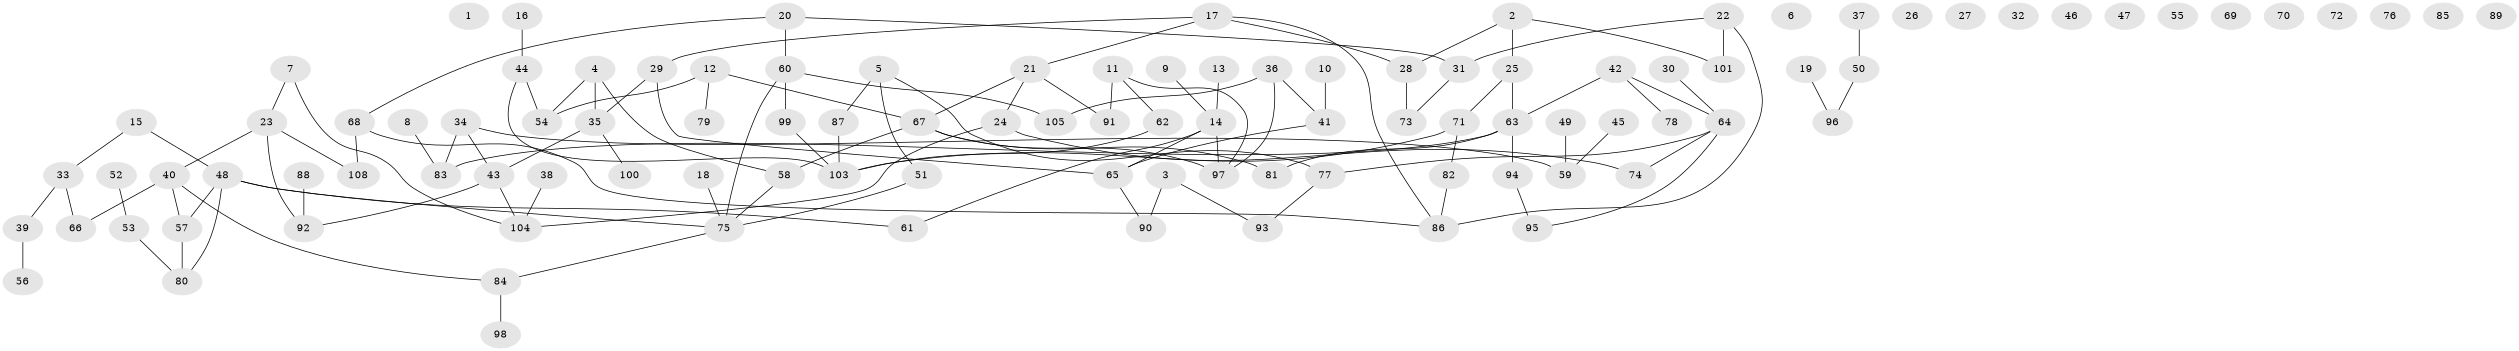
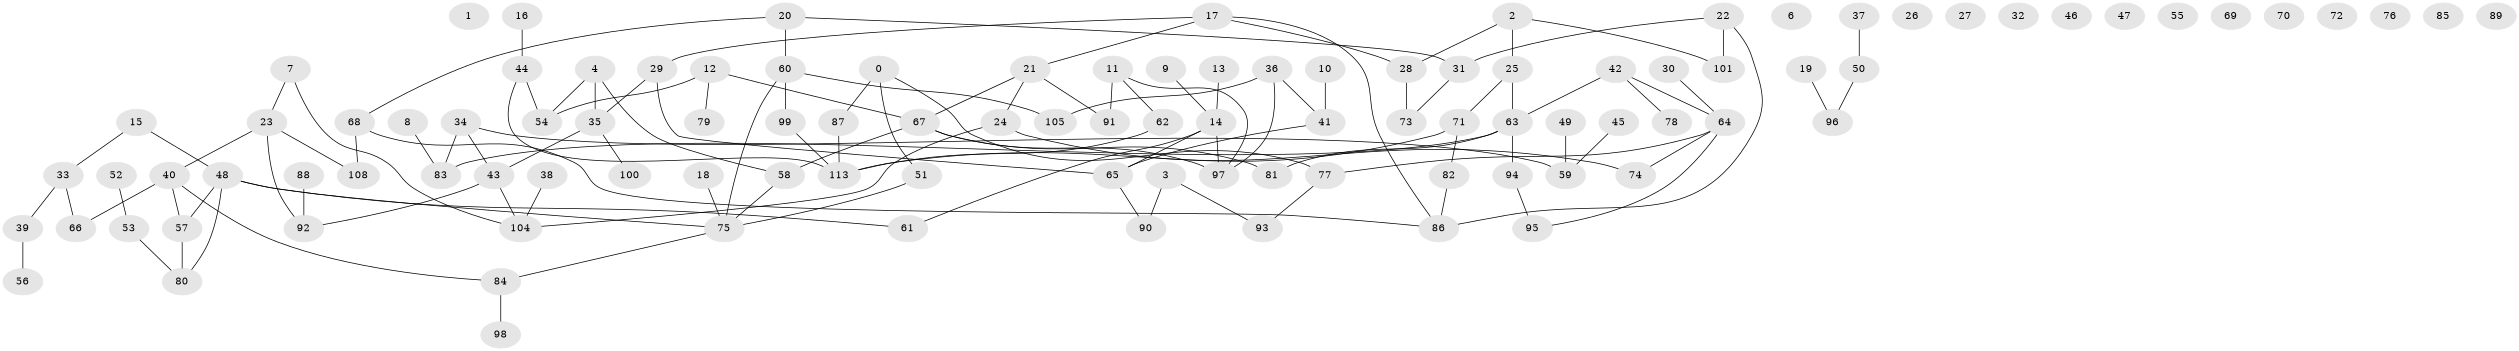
(879, 69) -> (879, 69)
(839, 176) -> (839, 176)
